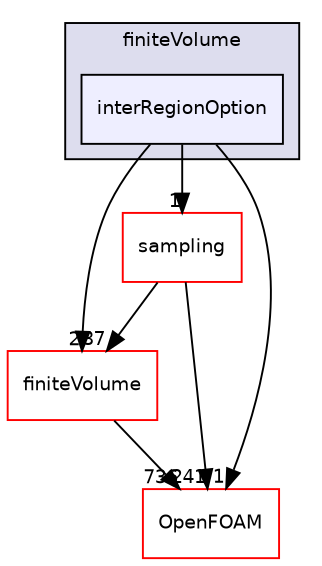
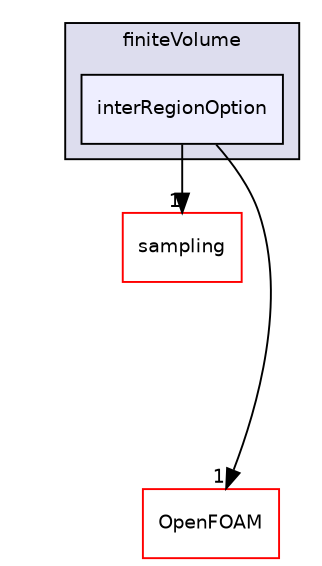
(196, 376) -> none
(82, 386) -> none
